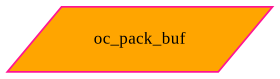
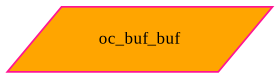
(140, 39) -> (140, 39)
